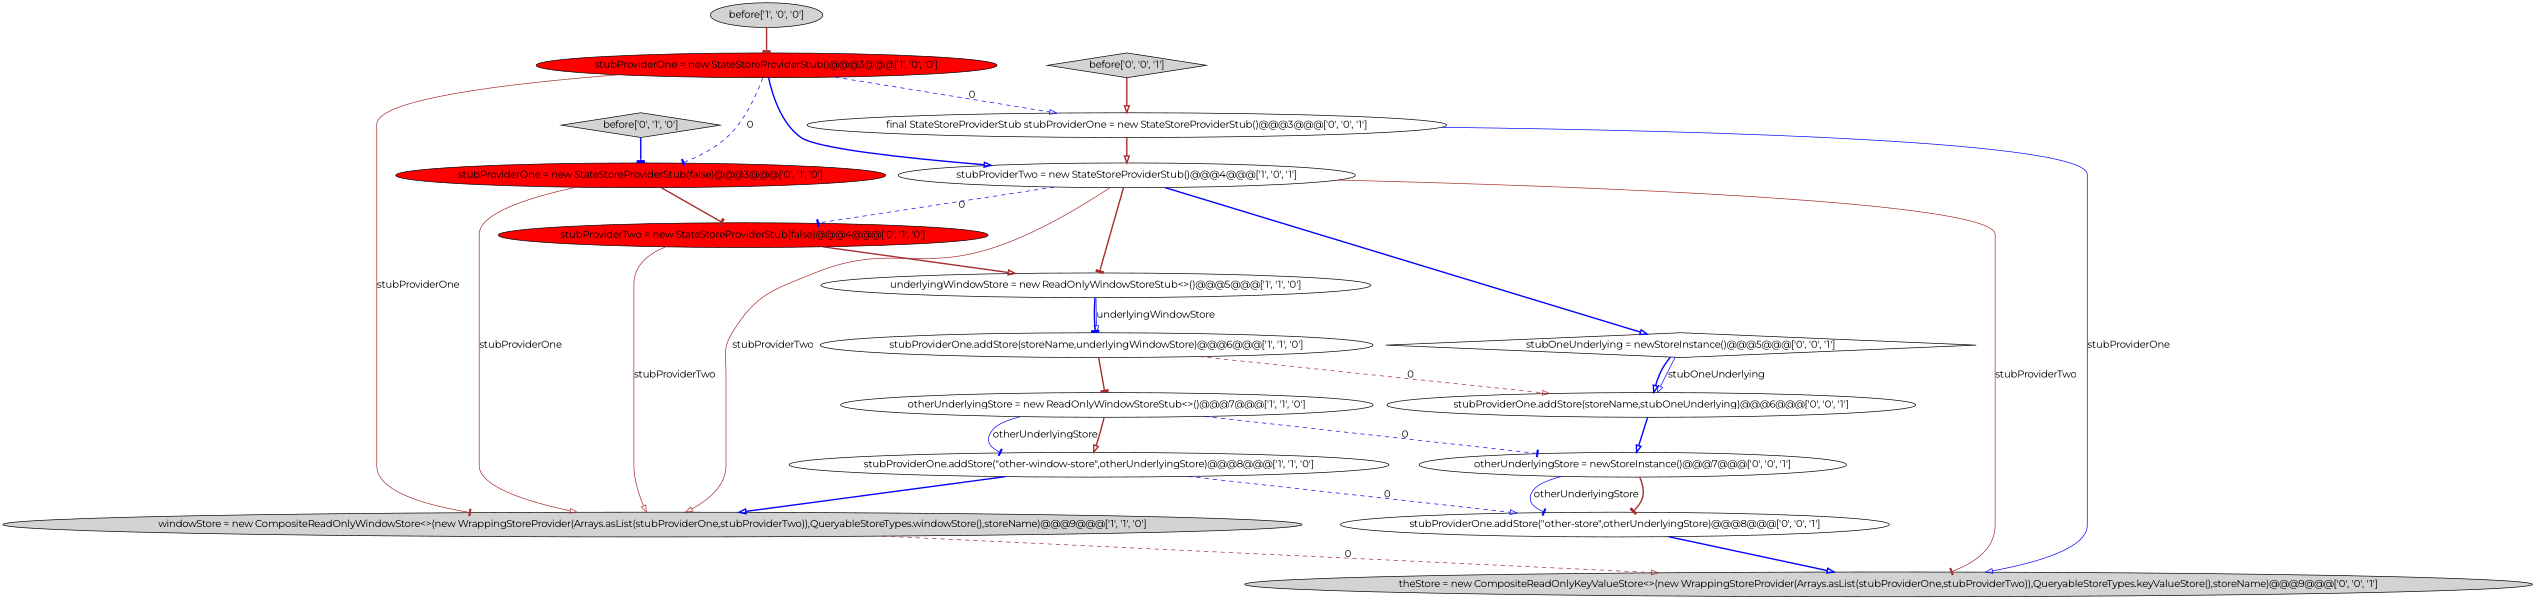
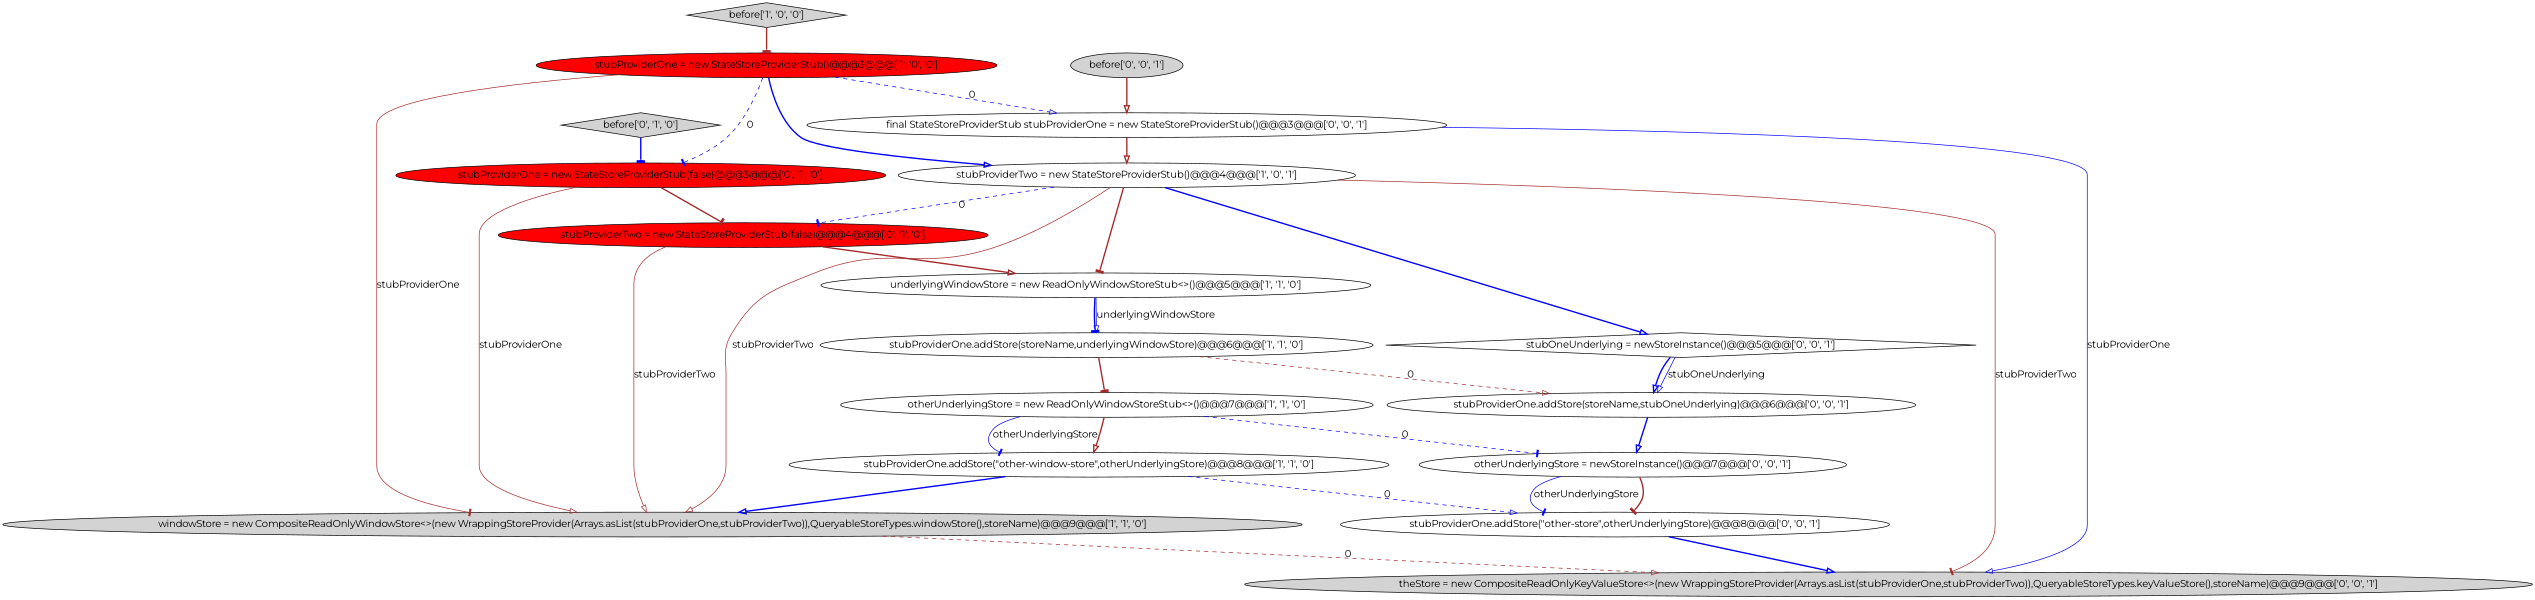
(767, 15) -> (767, 15)
(1127, 65) -> (1127, 65)
